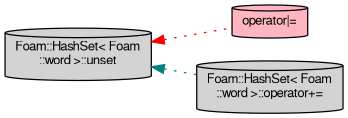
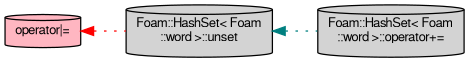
(198, 34) -> (110, 31)
